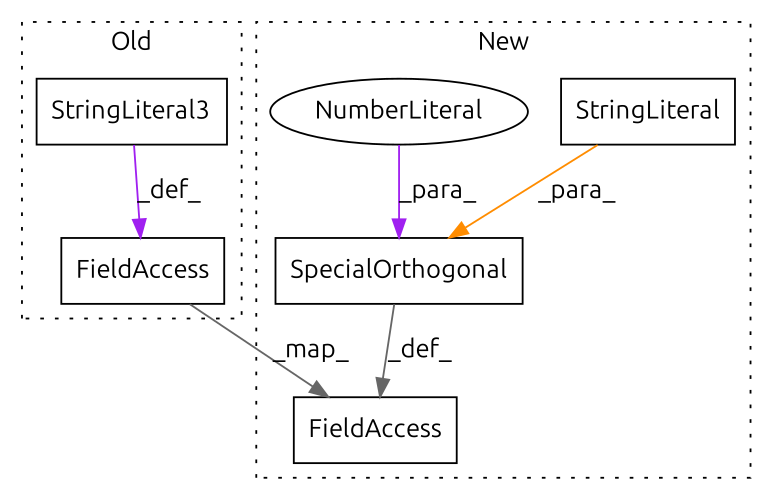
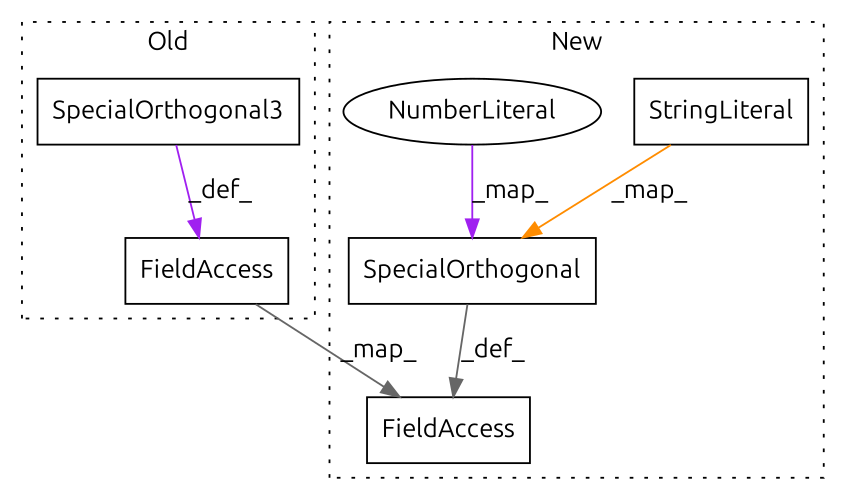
(132, 112) -> (168, 112)
(438, 191) -> (511, 191)
(578, 191) -> (650, 191)
